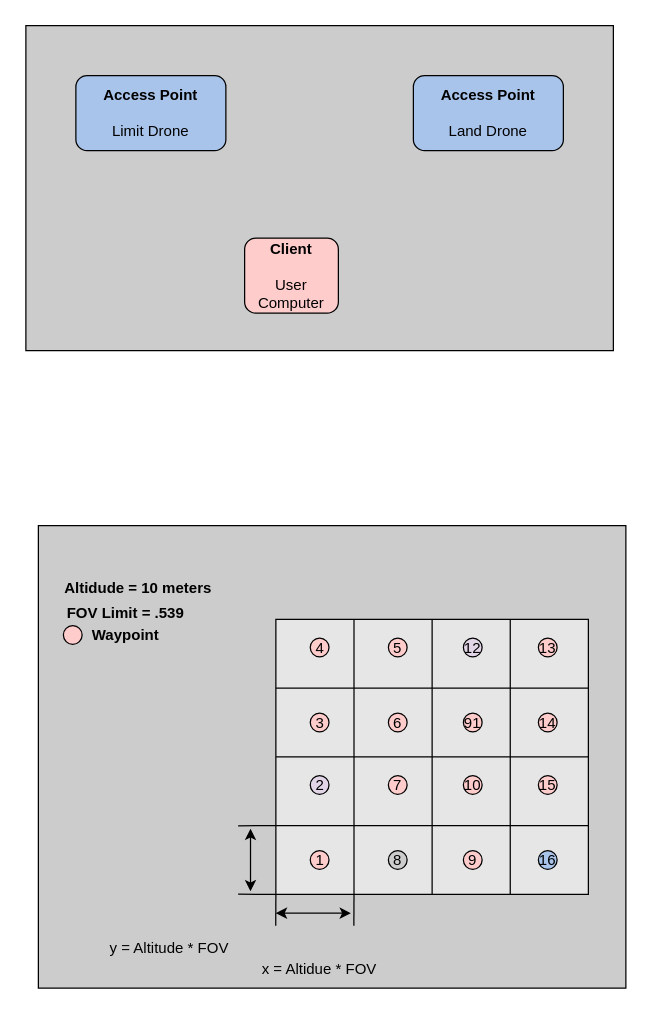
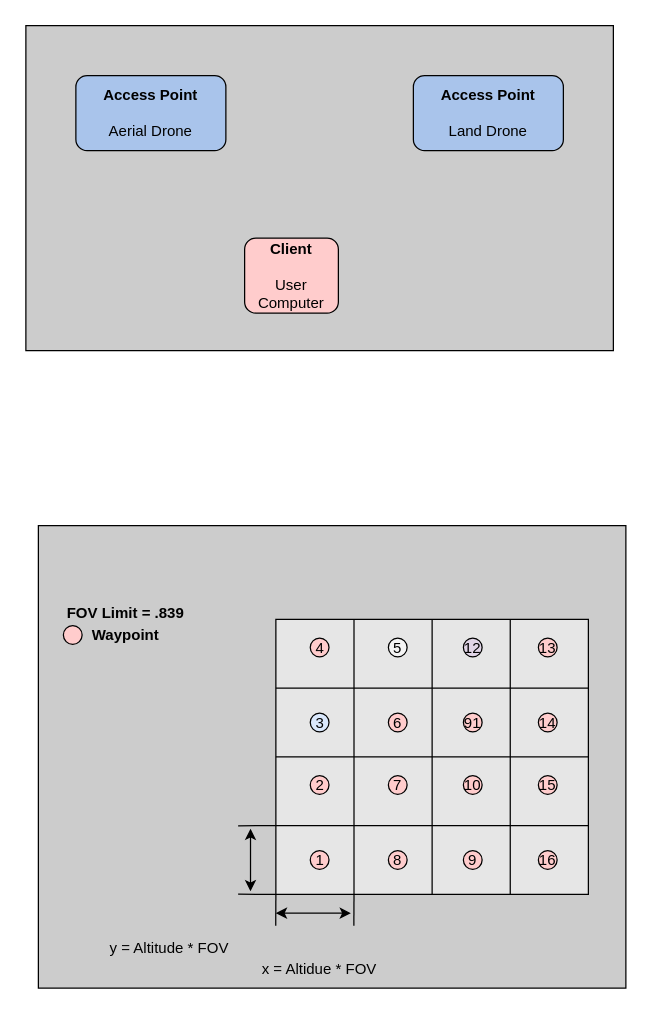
(151, 113) -> (151, 113)
(138, 588) -> none
(126, 613) -> (126, 613)
(398, 648) -> (398, 648)
(319, 723) -> (319, 723)
(319, 785) -> (319, 785)
(398, 860) -> (398, 860)
(548, 860) -> (548, 860)
